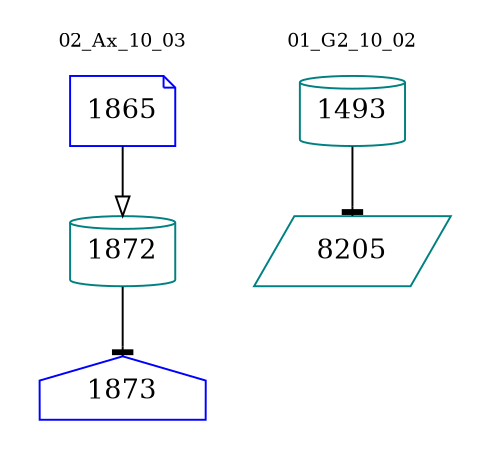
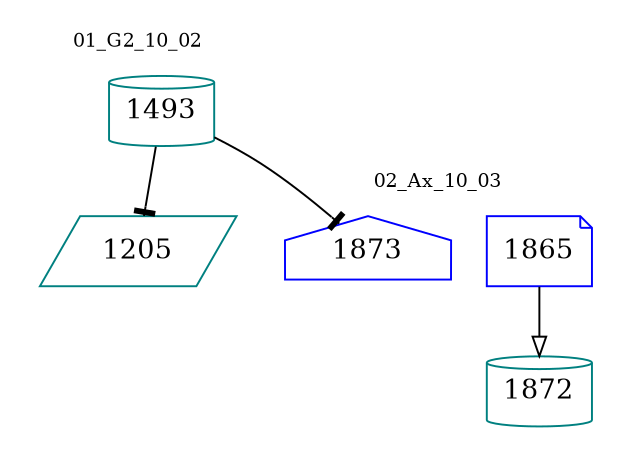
(352, 251) -> (138, 251)
(123, 317) -> (281, 177)
